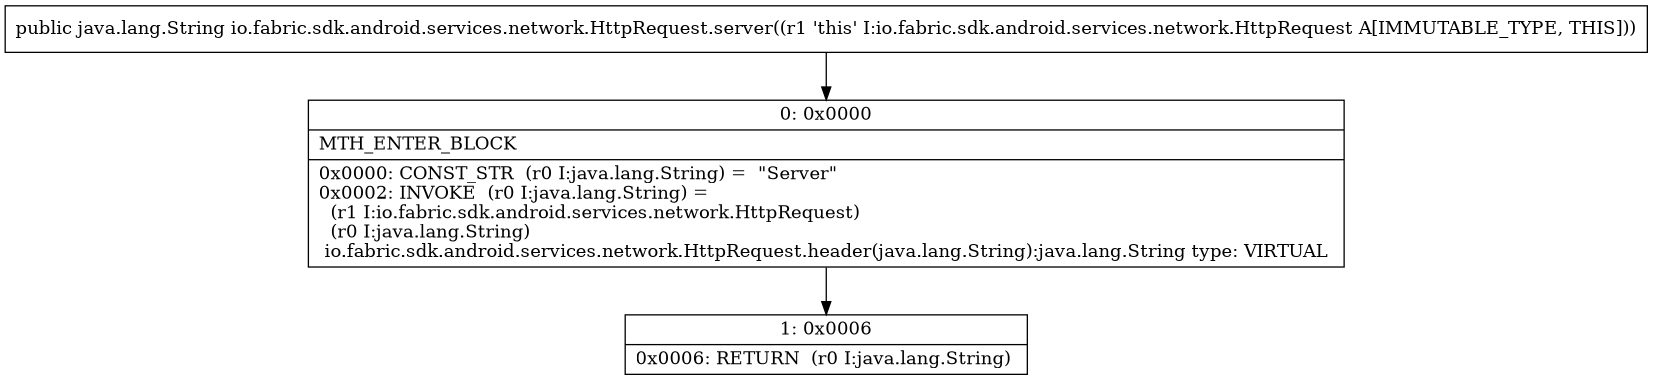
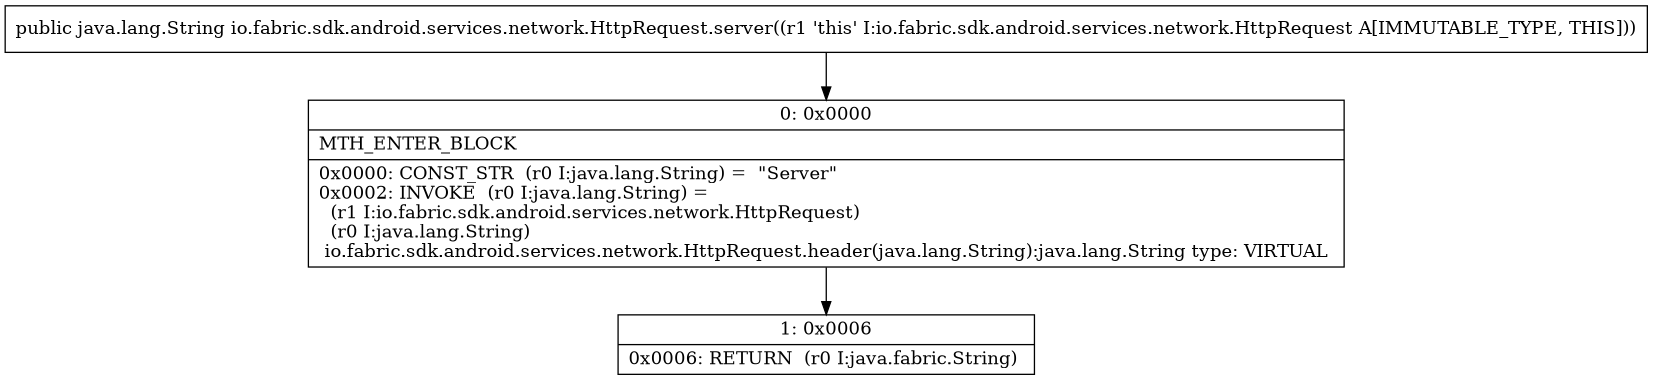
(826, 359) -> (826, 359)
